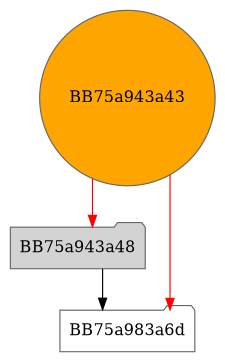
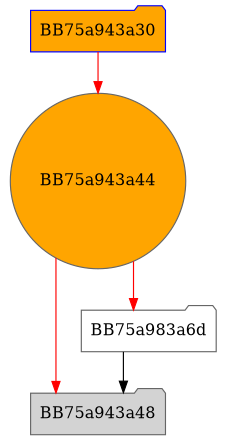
none -> (98, 31)
(127, 98) -> (98, 181)
(103, 284) -> (123, 367)
